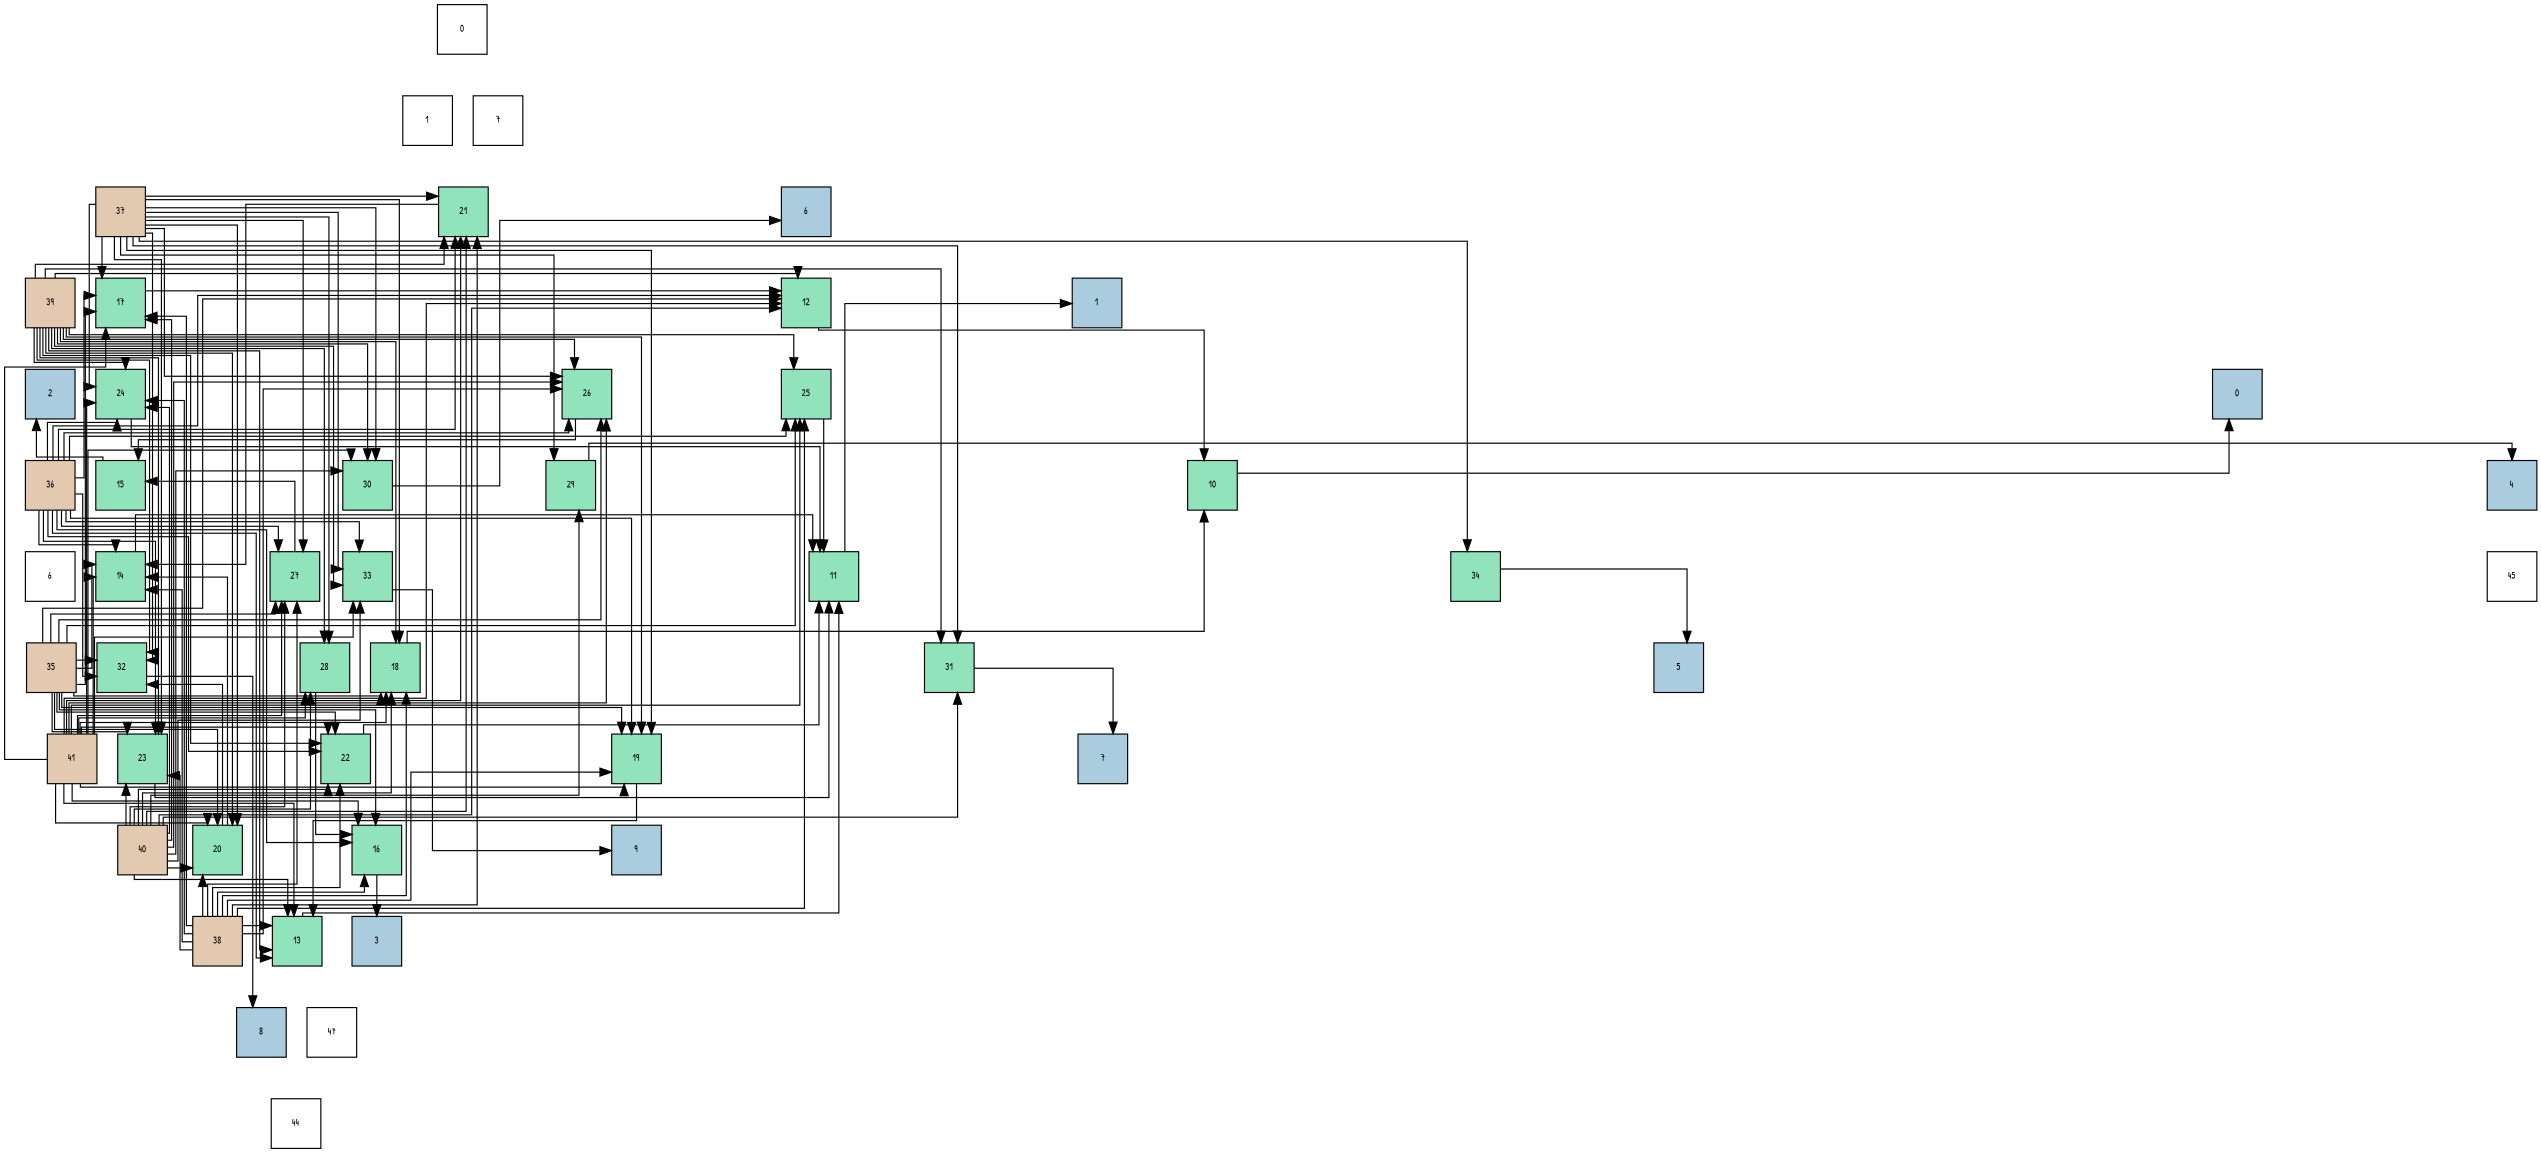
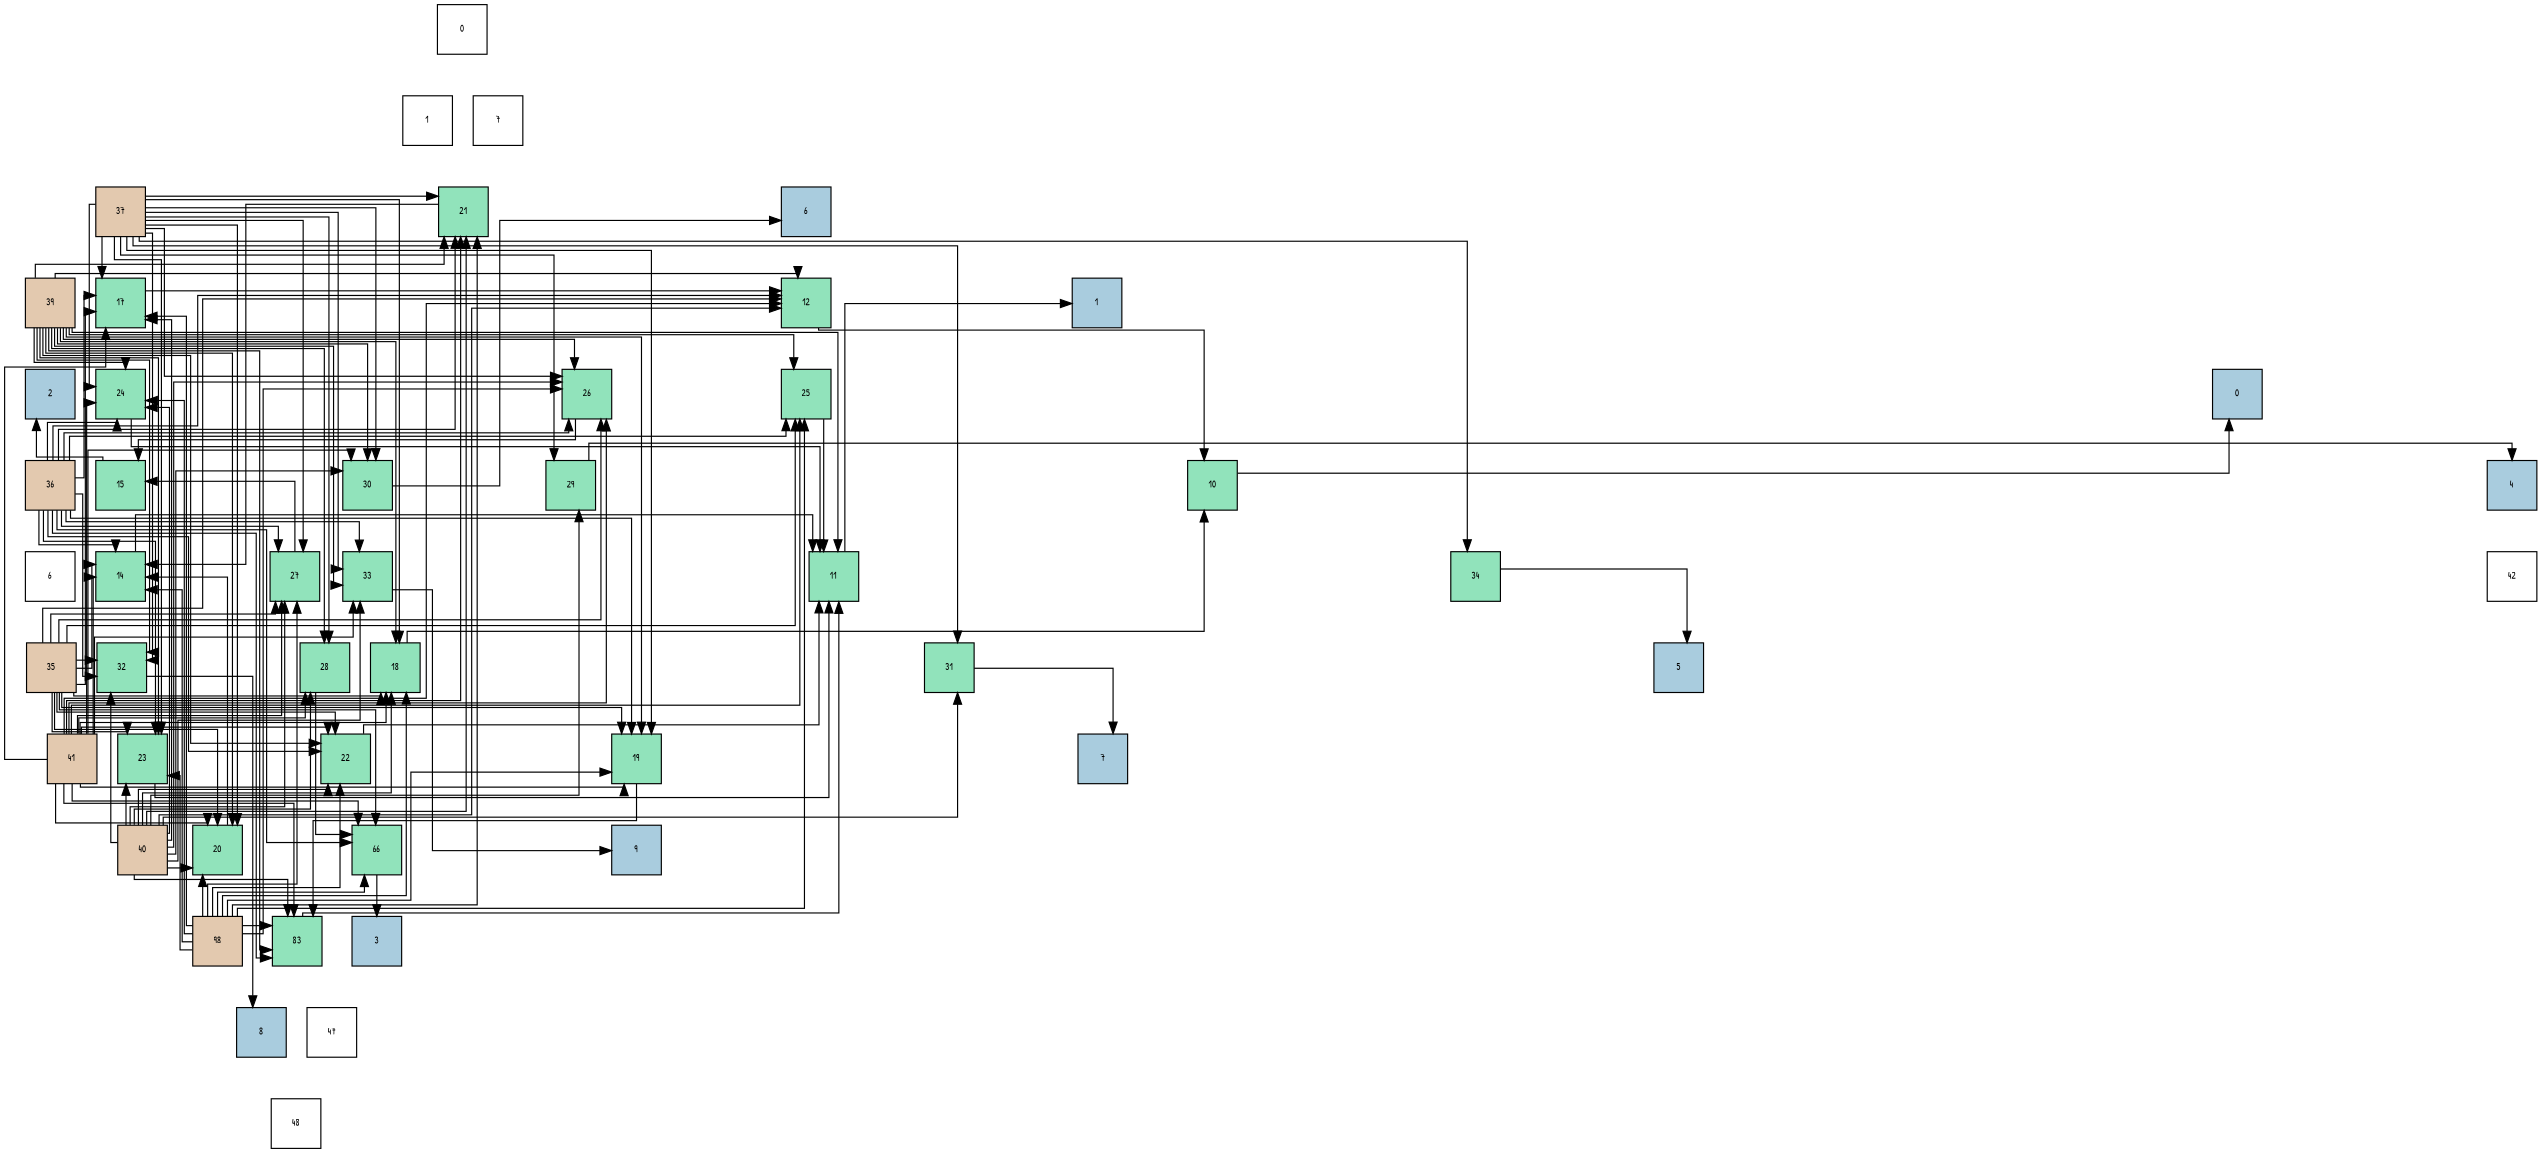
(828, 269) -> (556, 332)
(2512, 577) -> (2512, 577)
(220, 684) -> (111, 777)
(377, 850) -> (377, 850)
(218, 941) -> (218, 941)
(297, 941) -> (297, 941)
(296, 1124) -> (296, 1124)
